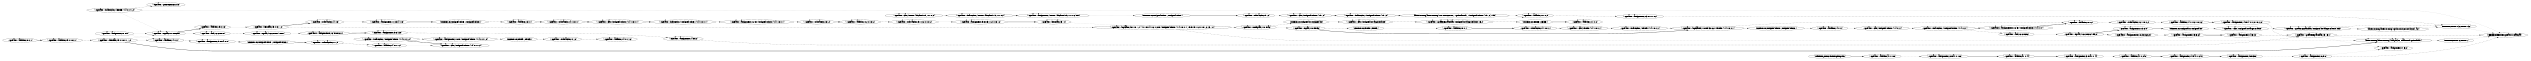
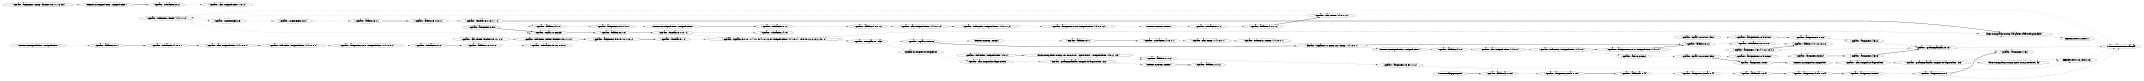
(1015, 16) -> (583, 39)
none -> (1331, 16)
(1333, 16) -> none
none -> (293, 21)
(387, 22) -> none
(2211, 22) -> (1781, 47)
(1895, 23) -> (1522, 44)
(296, 25) -> (724, 33)
(238, 27) -> (641, 33)
(139, 34) -> (514, 30)
(212, 34) -> none
(2274, 35) -> (1898, 52)
(2504, 35) -> (2121, 47)
(424, 42) -> (951, 26)
(2353, 52) -> (1973, 64)
(1830, 56) -> (1450, 74)
(2045, 56) -> (1663, 74)
